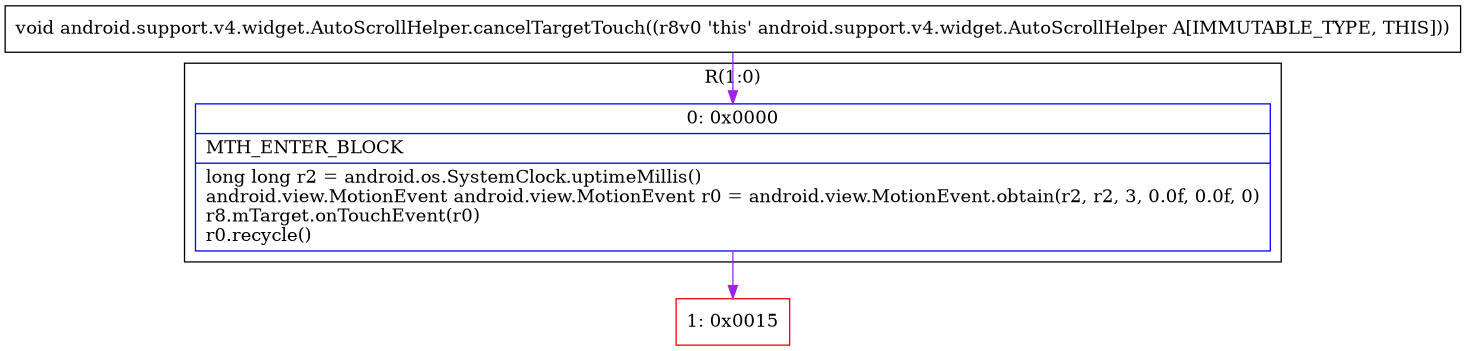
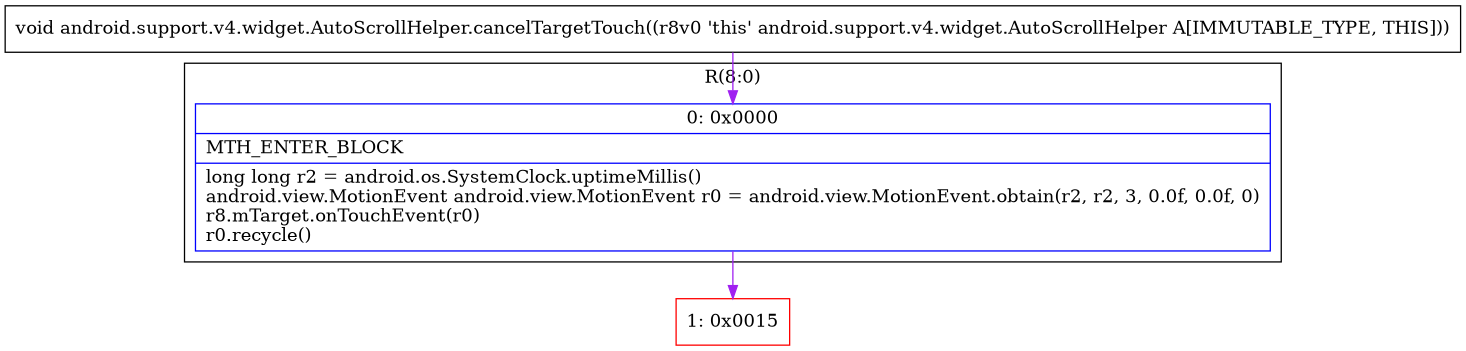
(733, 78) -> (733, 78)
